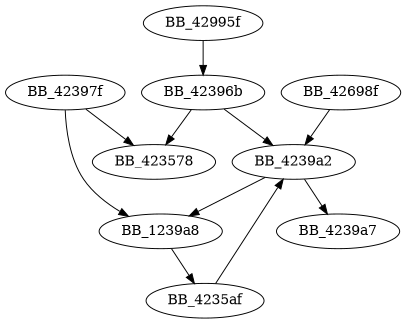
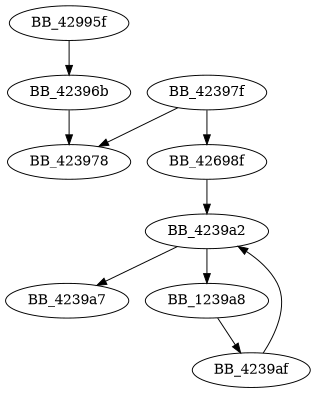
(245, 124) -> none
(154, 162) -> (69, 162)
(78, 169) -> (207, 123)
(205, 301) -> (251, 370)
